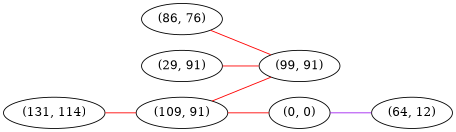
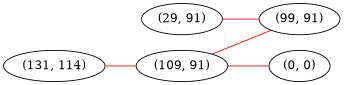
(182, 19) -> none
(412, 113) -> none
